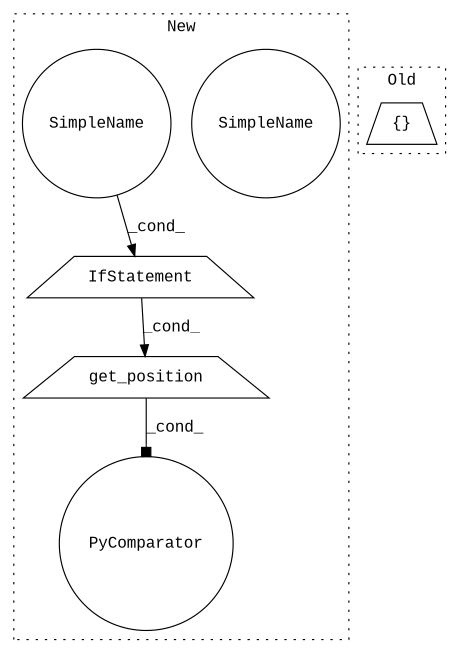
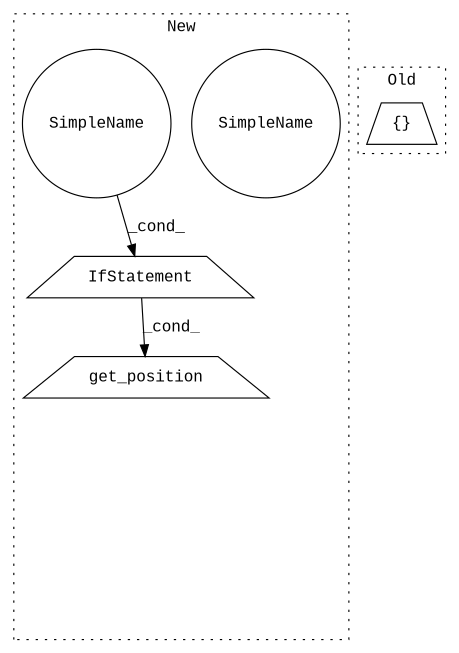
(146, 544) -> none
